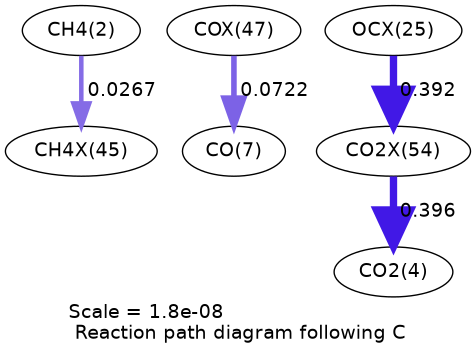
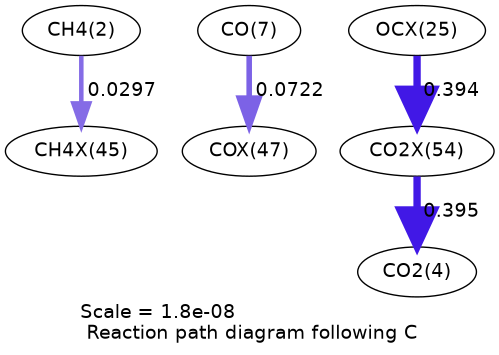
(234, 77) -> (249, 77)
(119, 91) -> (119, 91)
(425, 91) -> (449, 91)
(425, 212) -> (449, 212)
